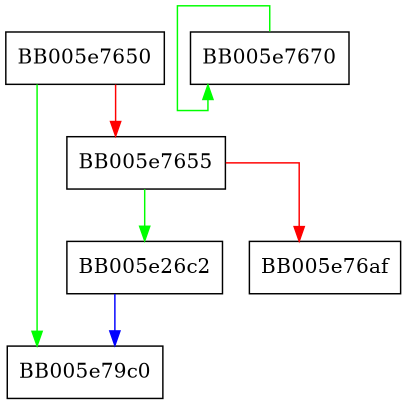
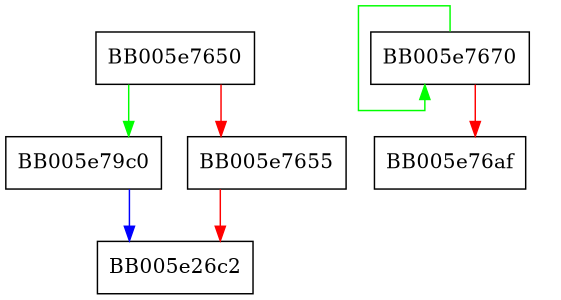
(294, 163) -> (475, 103)
(145, 208) -> (220, 208)
(115, 312) -> (129, 208)
